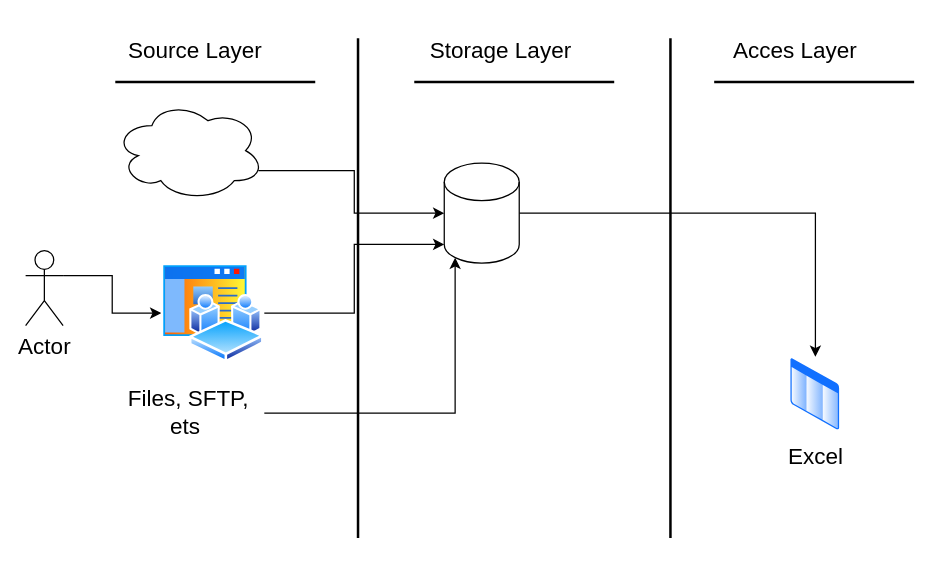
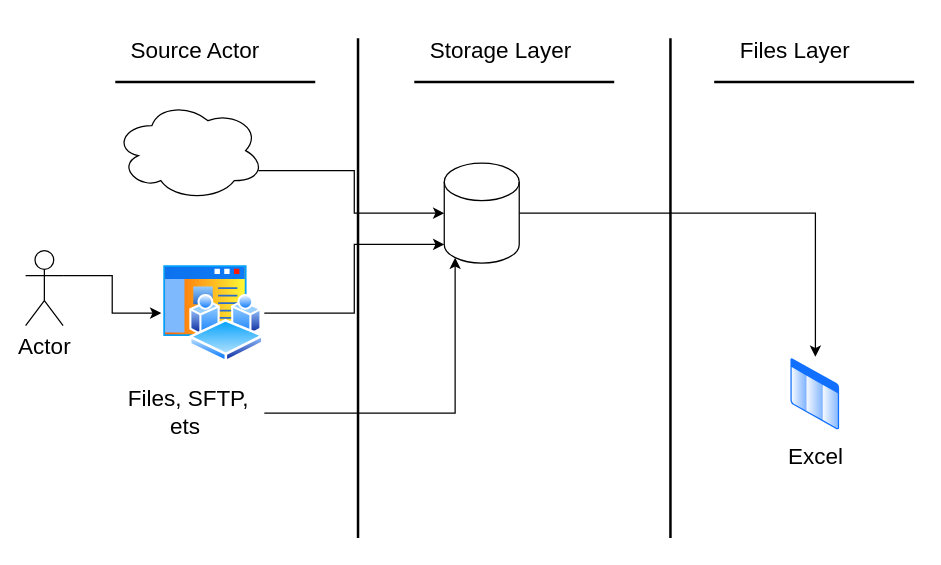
(196, 51) -> (196, 51)
(796, 51) -> (796, 51)
